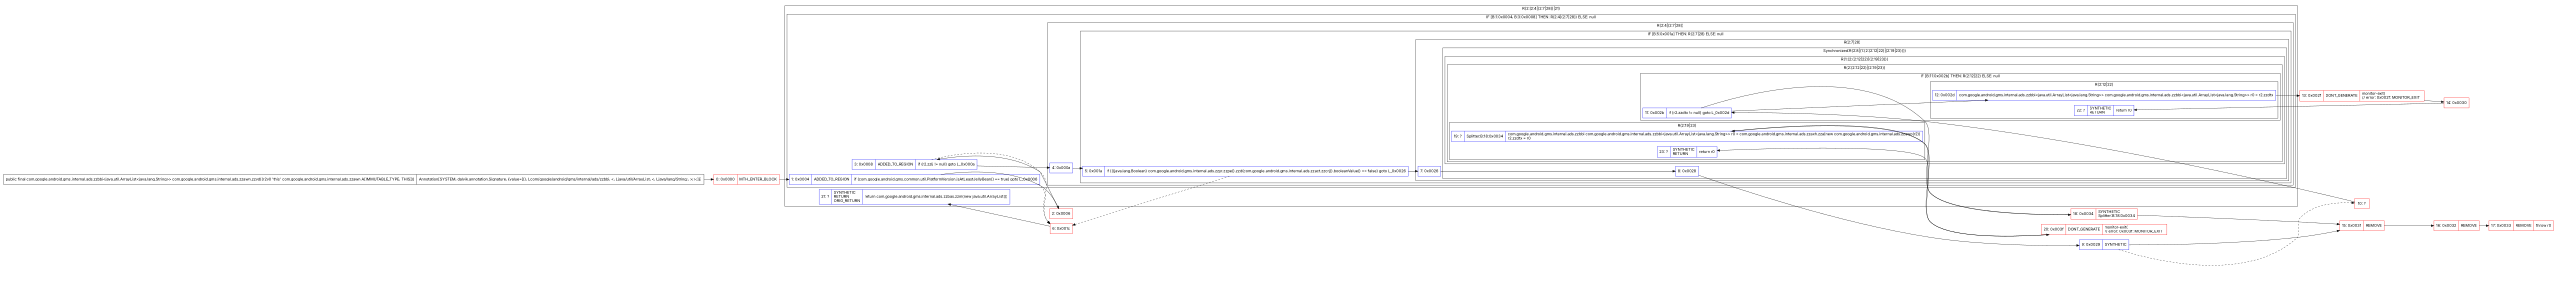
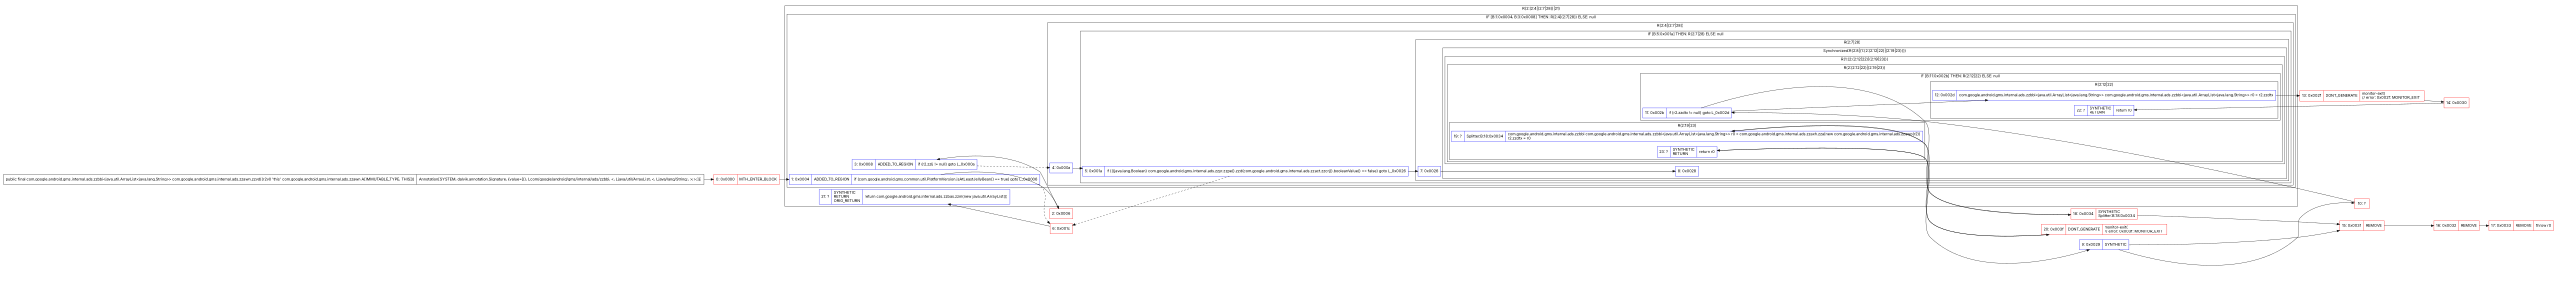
(1014, 157) -> none
(1012, 167) -> (1012, 167)
(1884, 229) -> (1926, 221)
(2248, 261) -> (2248, 261)
